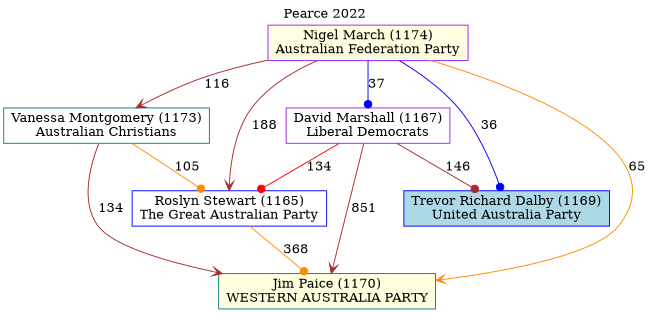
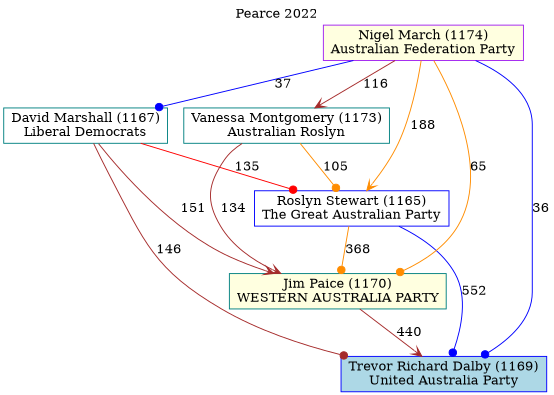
(253, 106) -> (405, 125)
(107, 126) -> (287, 126)
(368, 126) -> (86, 126)
(320, 167) -> (248, 167)
(629, 177) -> (470, 177)
(364, 208) -> (194, 208)
none -> (456, 275)
none -> (387, 330)
